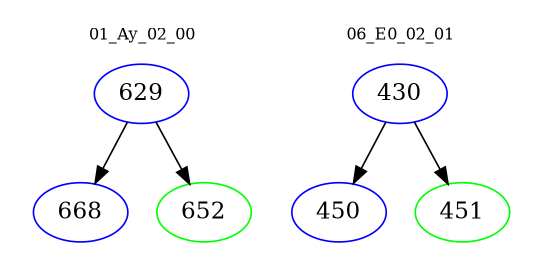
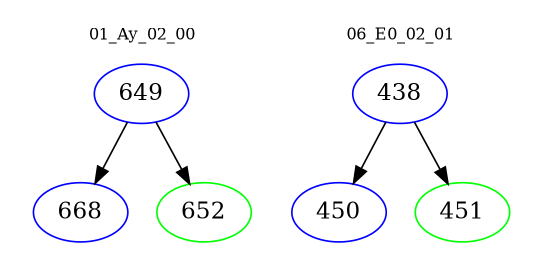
(142, 94) -> (142, 94)
(400, 94) -> (400, 94)
